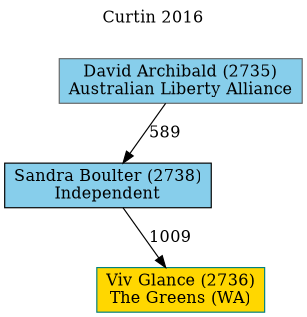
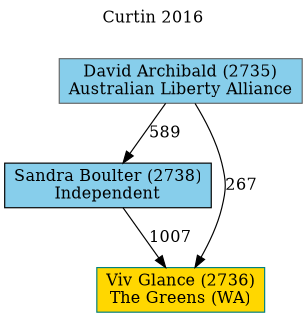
none -> (225, 179)
(171, 238) -> (171, 238)
